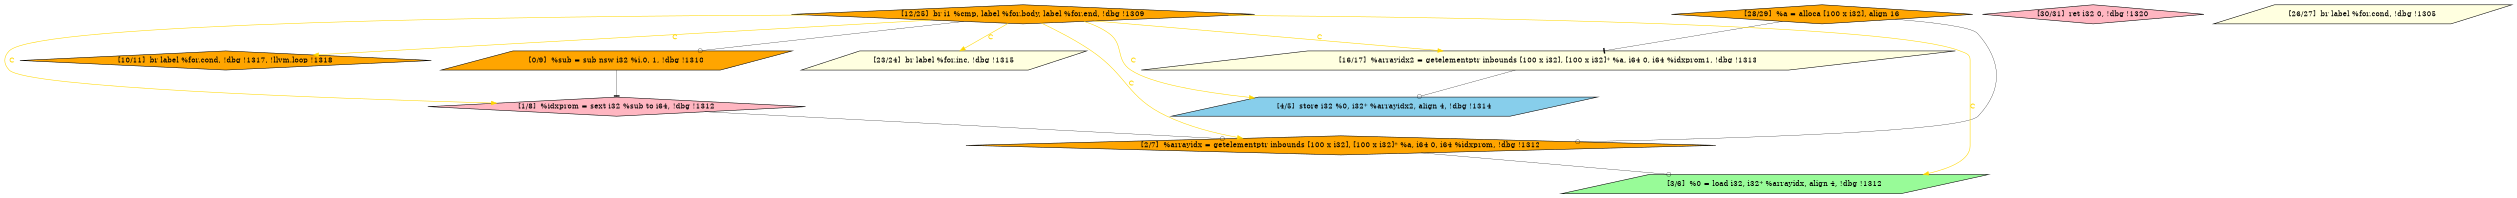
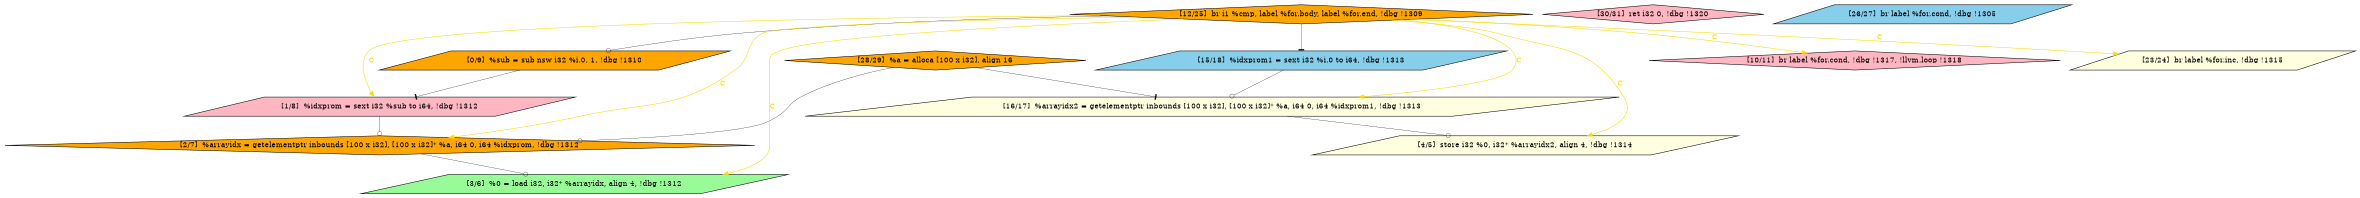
(2363, 14) -> (1923, 14)
(226, 60) -> (1855, 60)
none -> (1301, 60)
(617, 107) -> (380, 107)
(1384, 107) -> (1525, 145)
